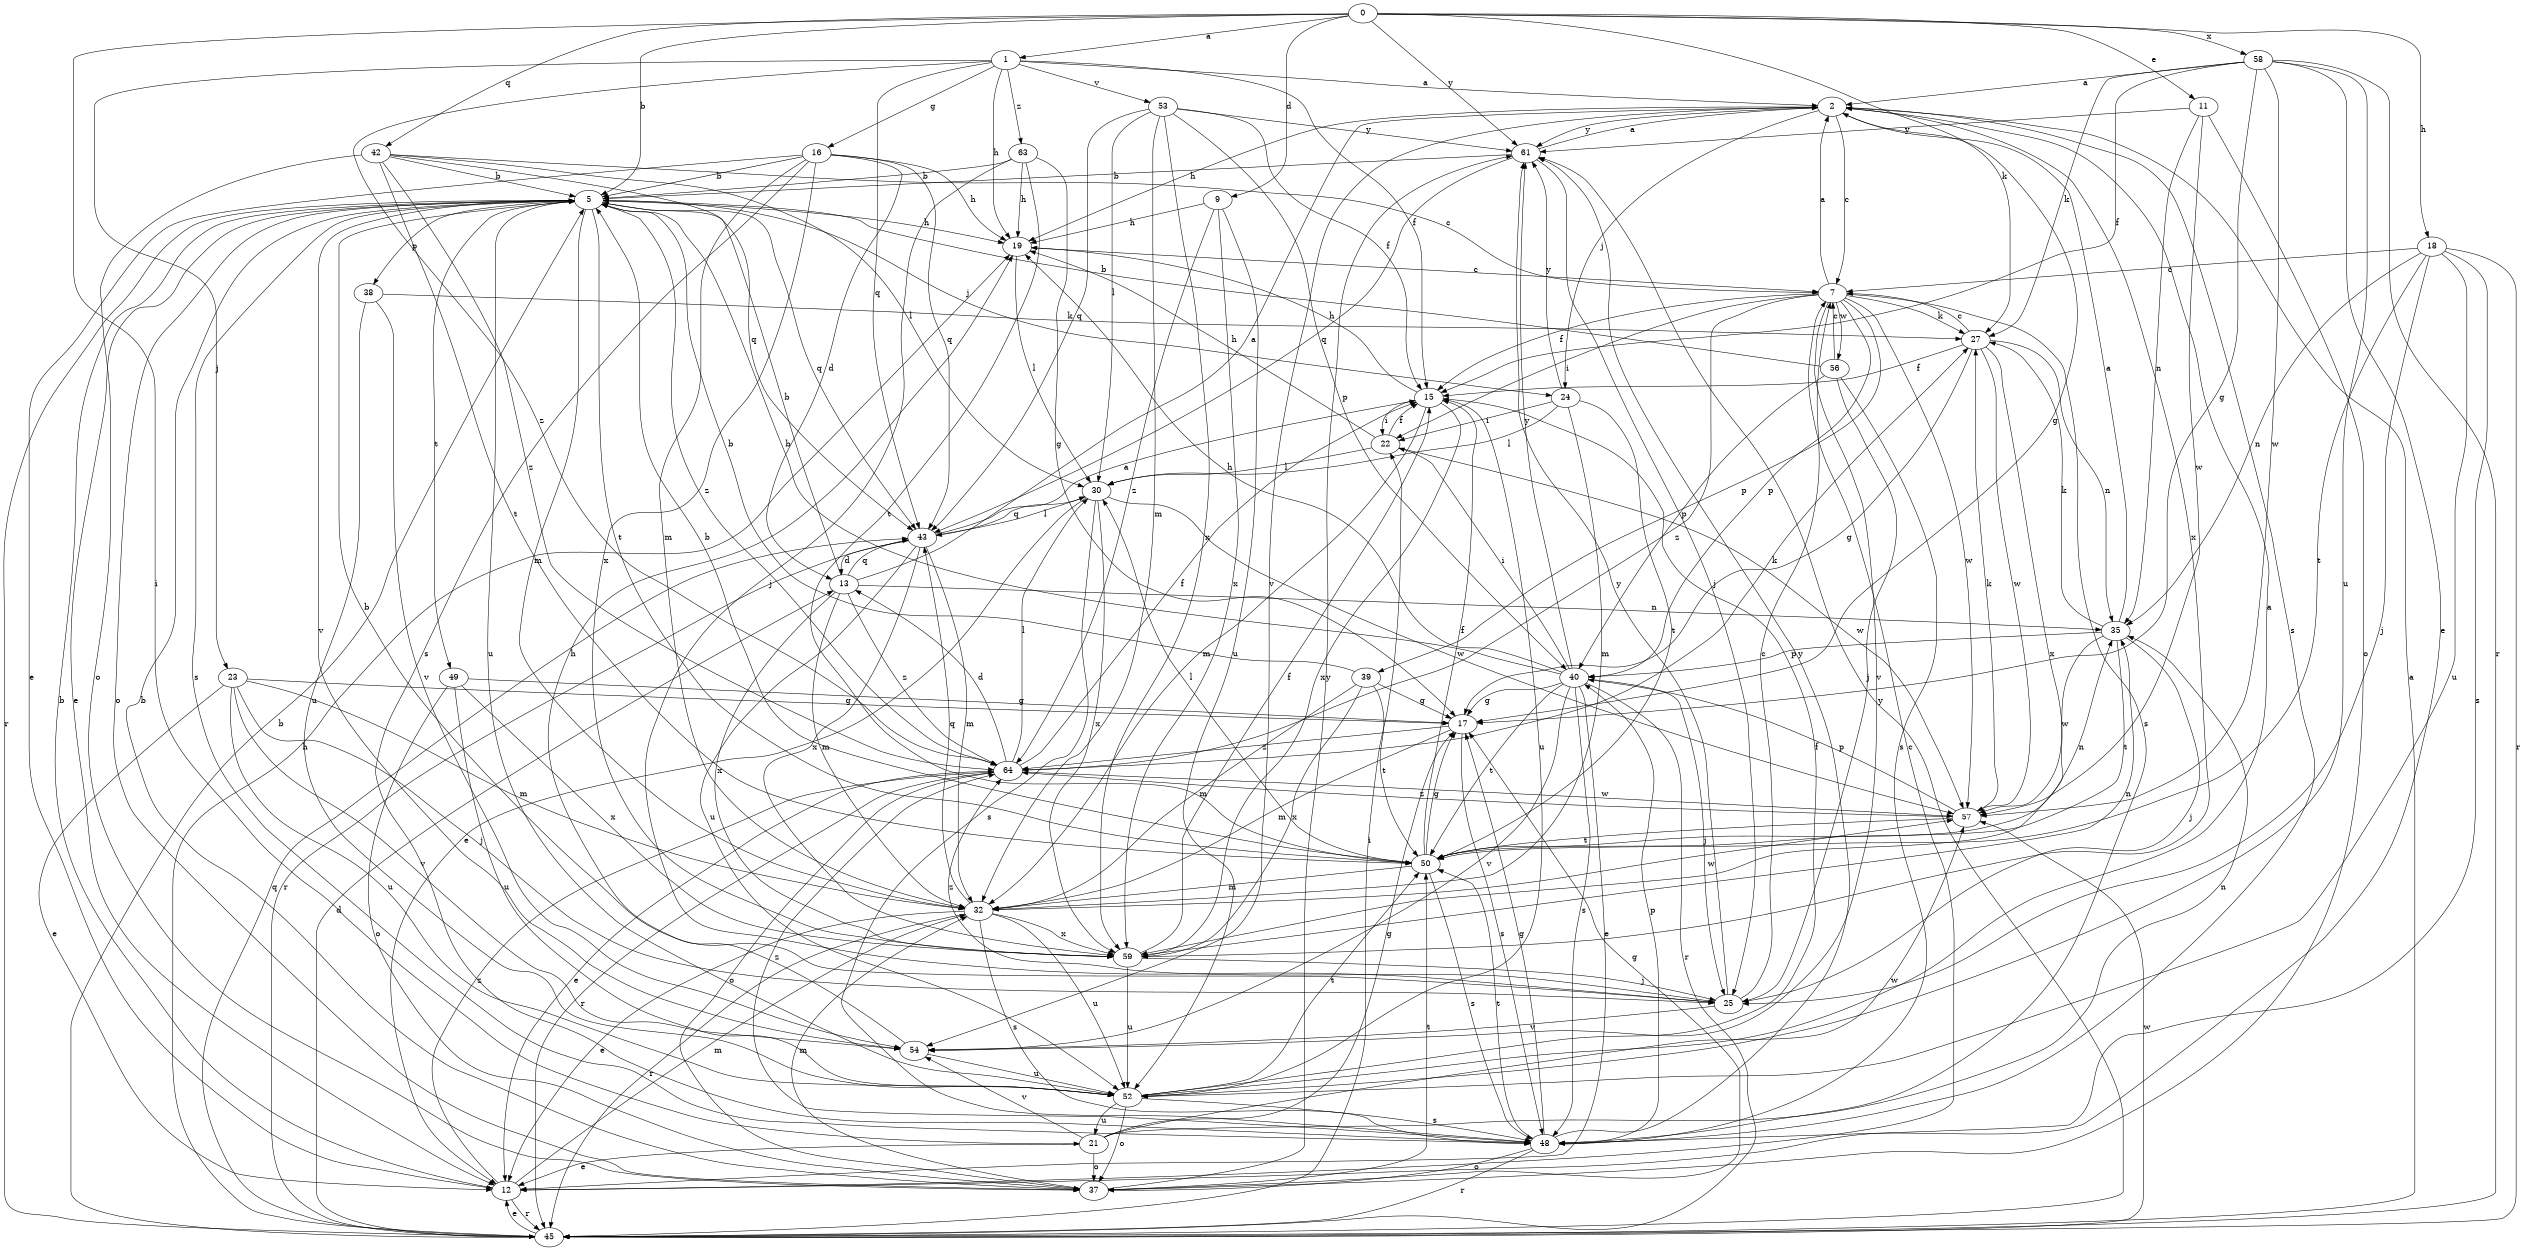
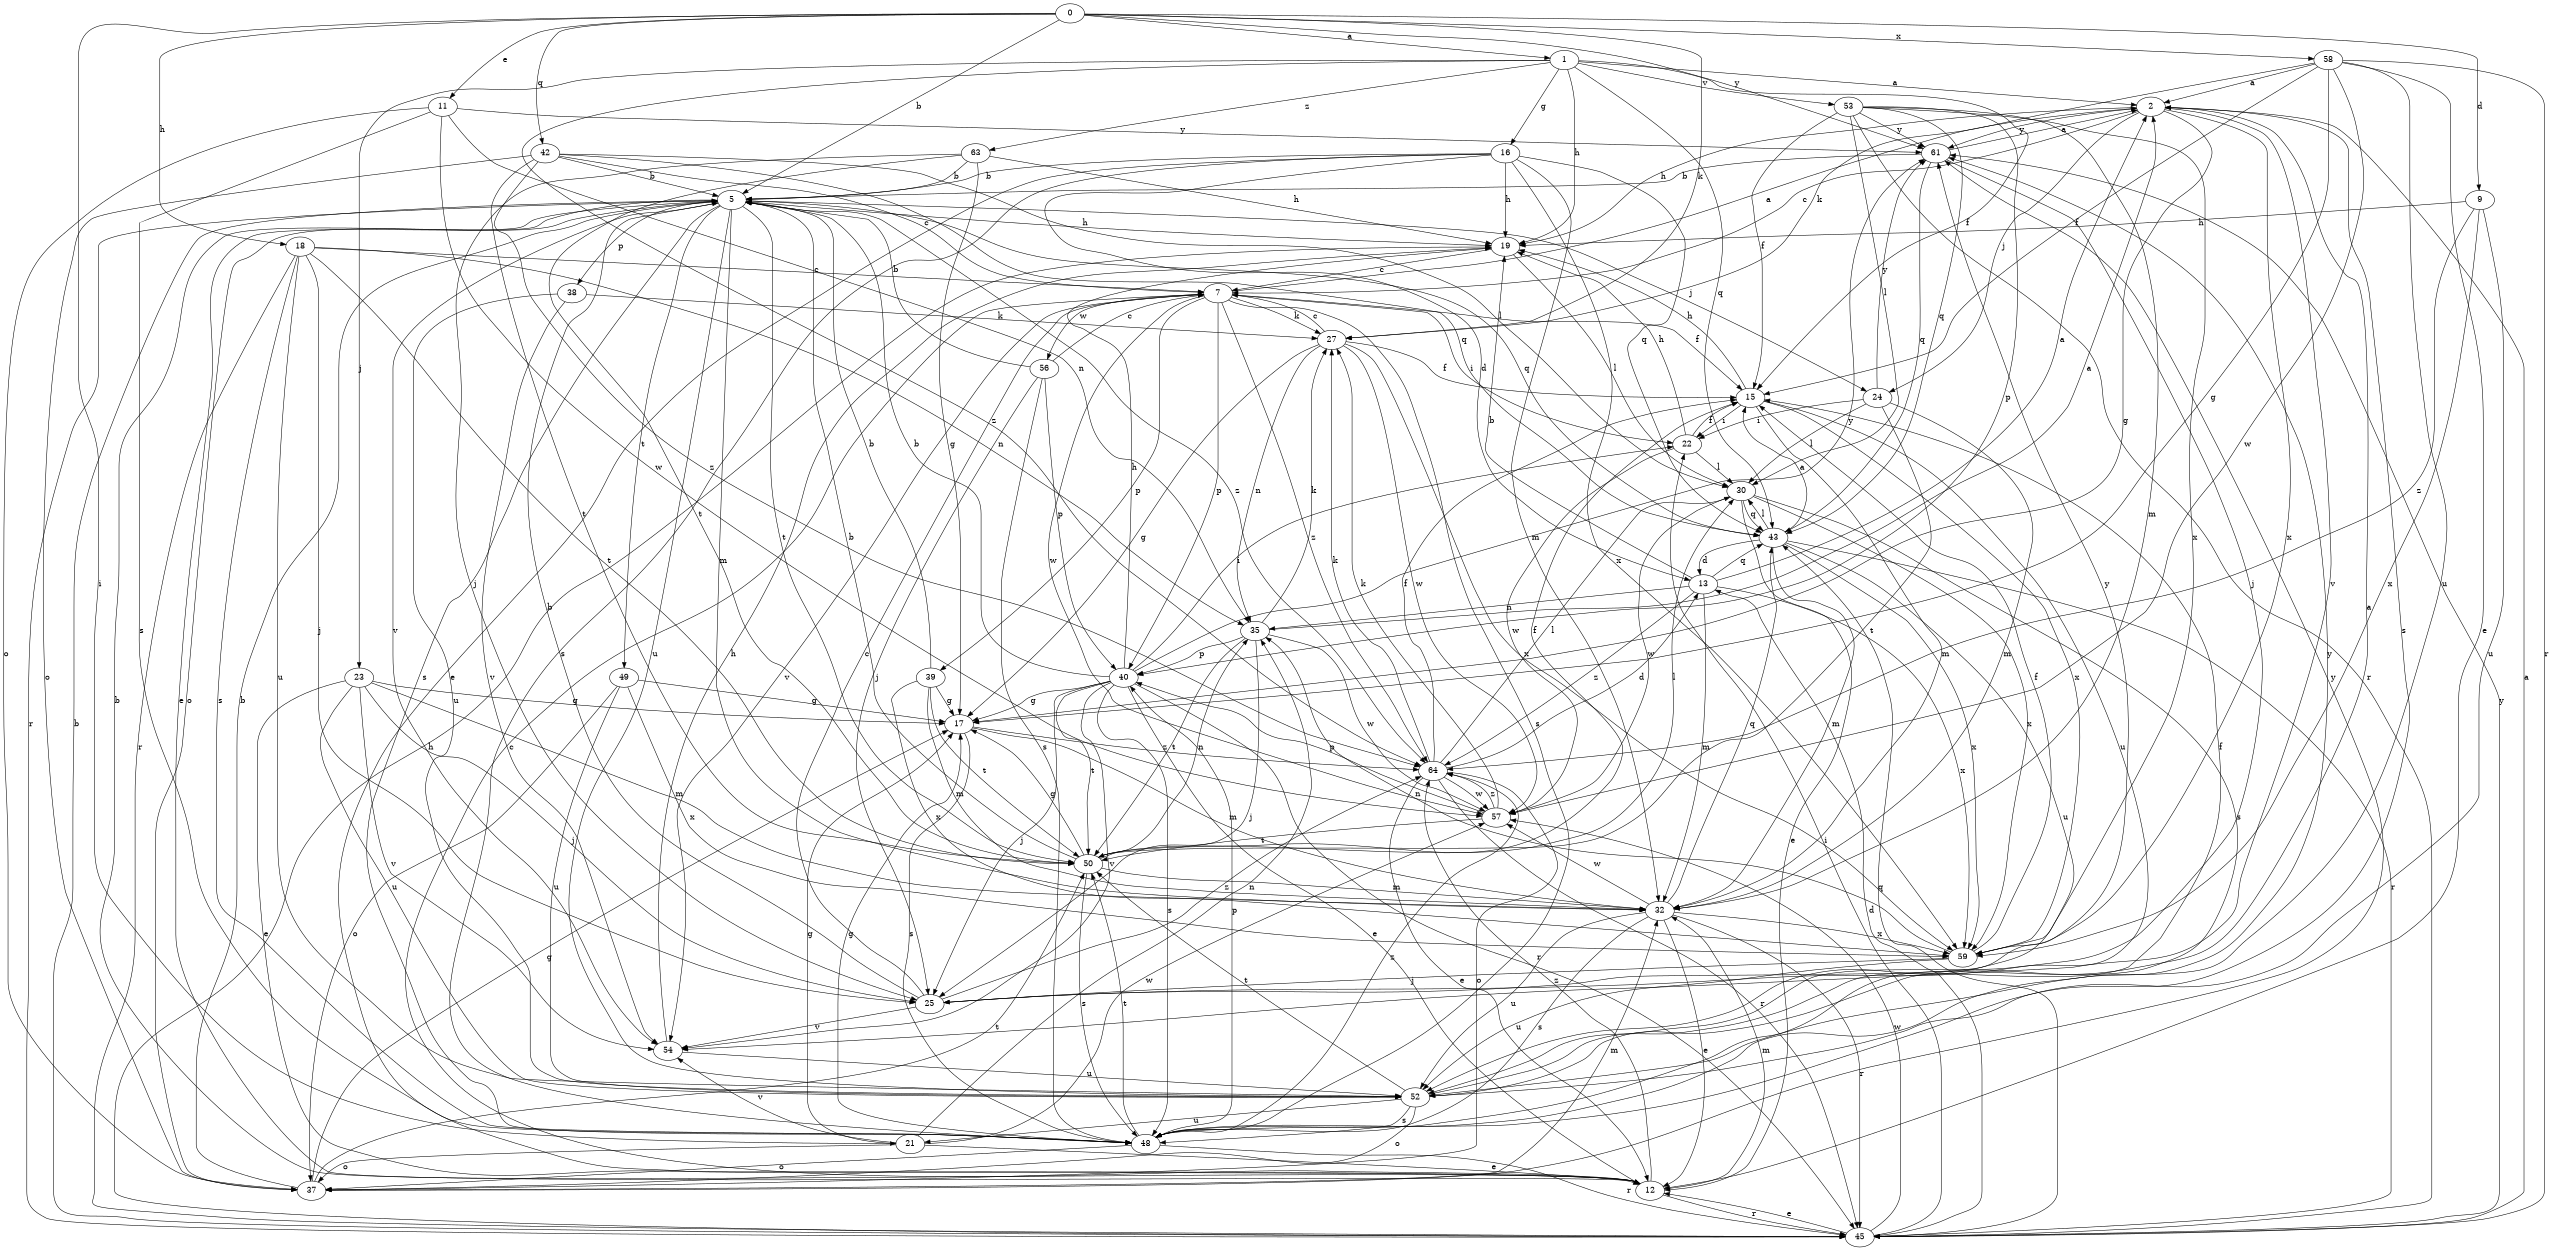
(765, 342) -> (1496, 463)
none -> (2429, 819)
none -> (208, 906)
